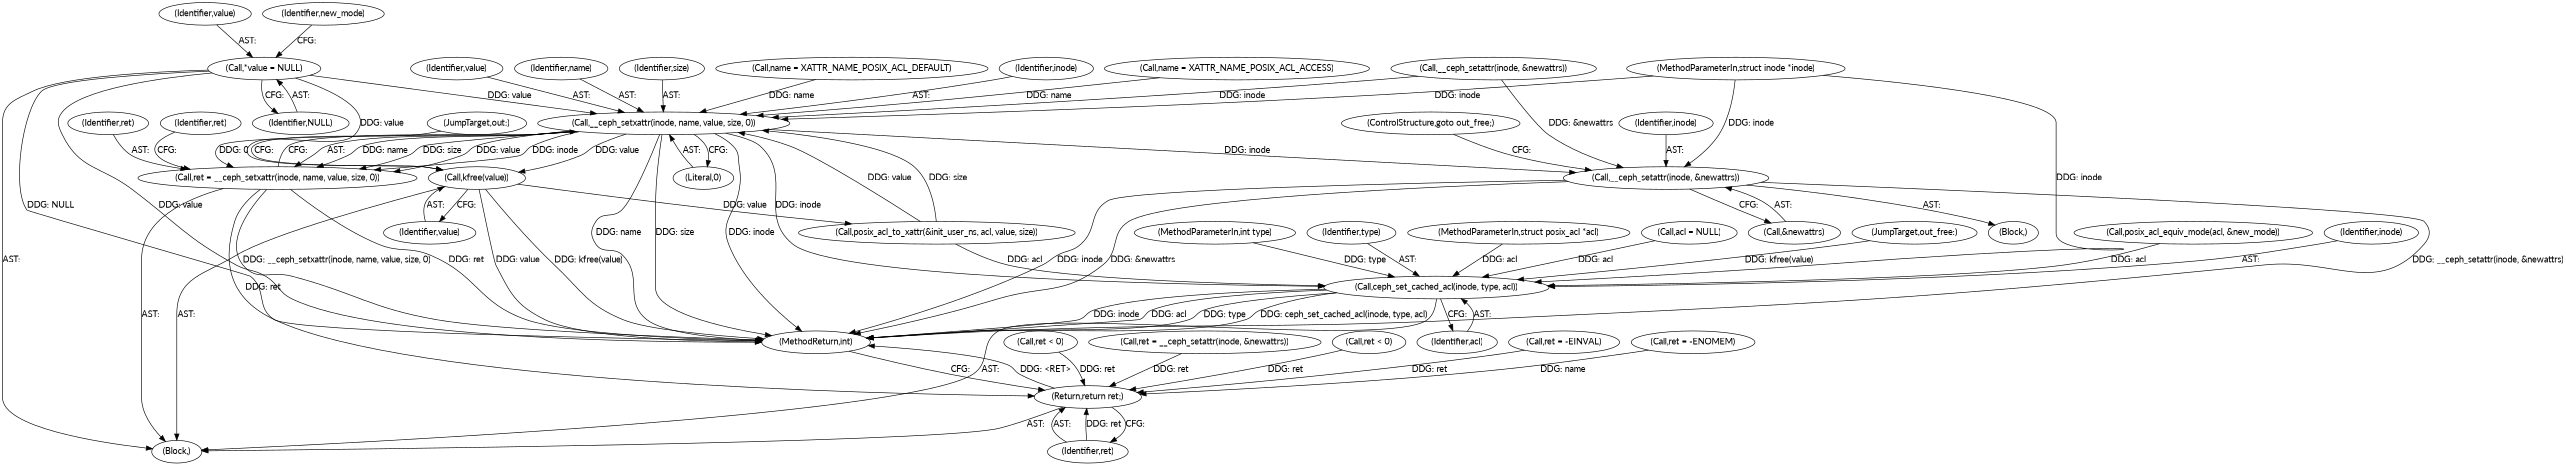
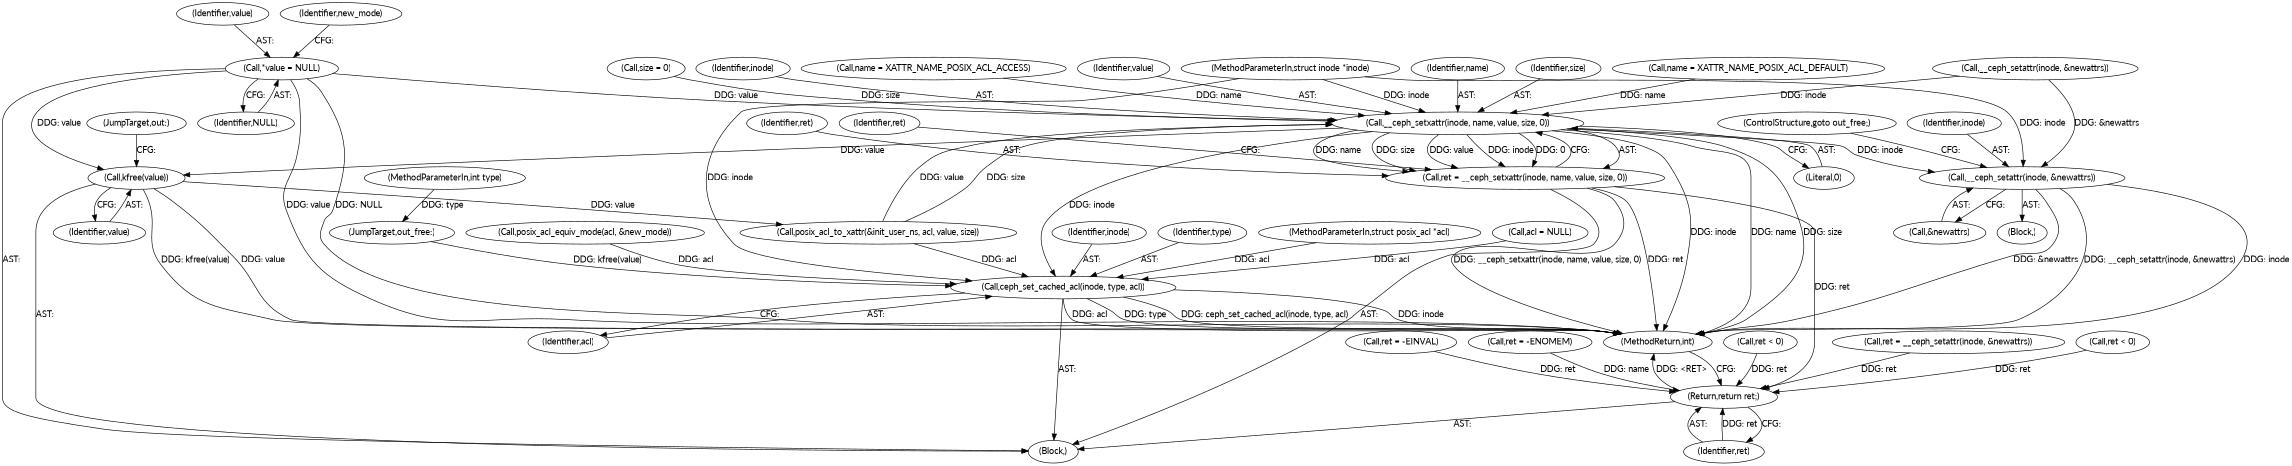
none -> (646, 69)
(1321, 259) -> (421, 203)
